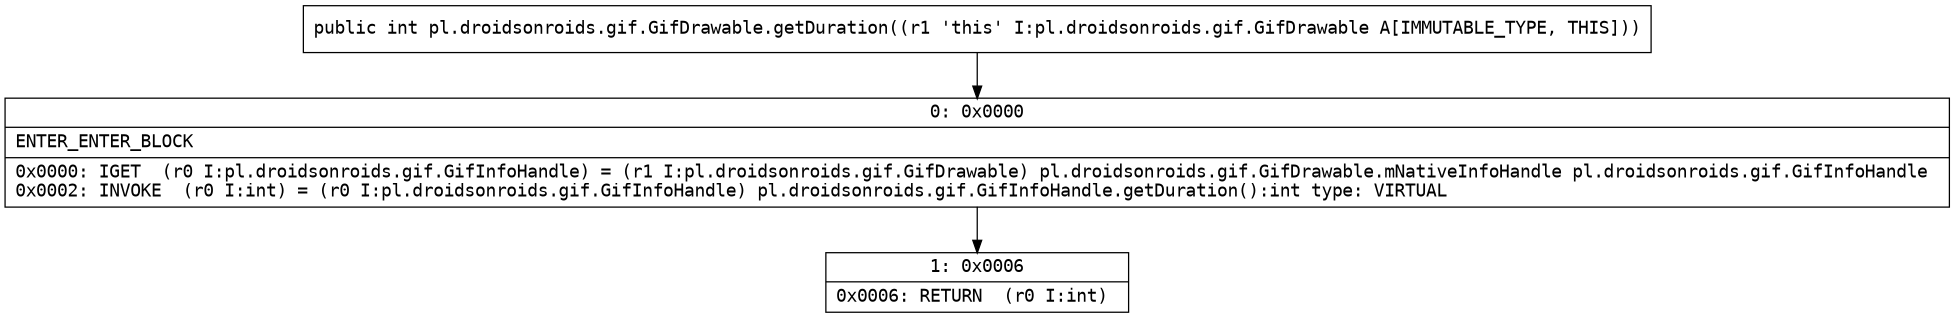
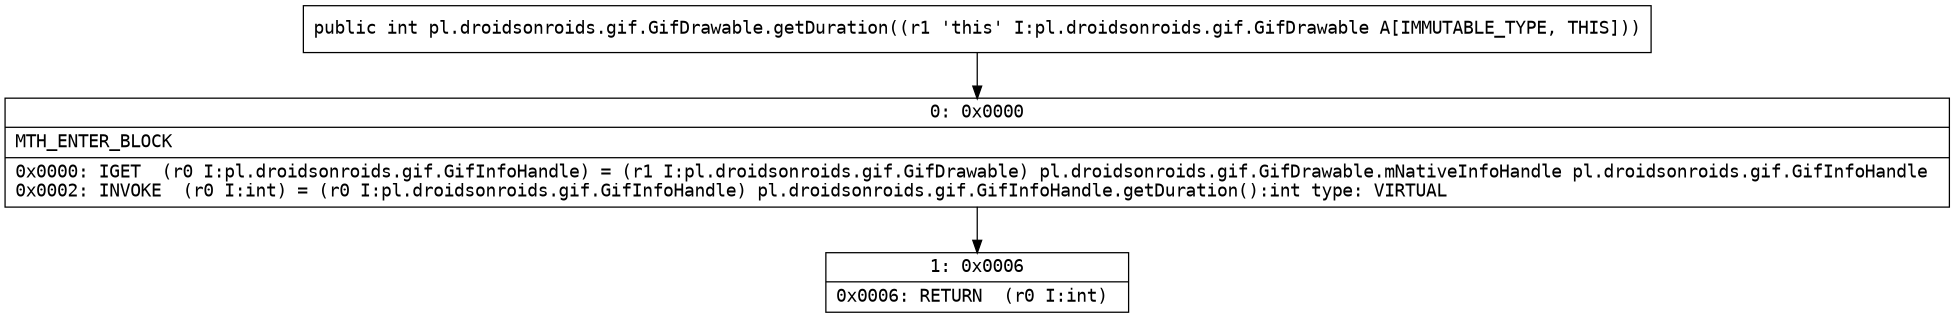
(104, 142) -> (94, 142)
